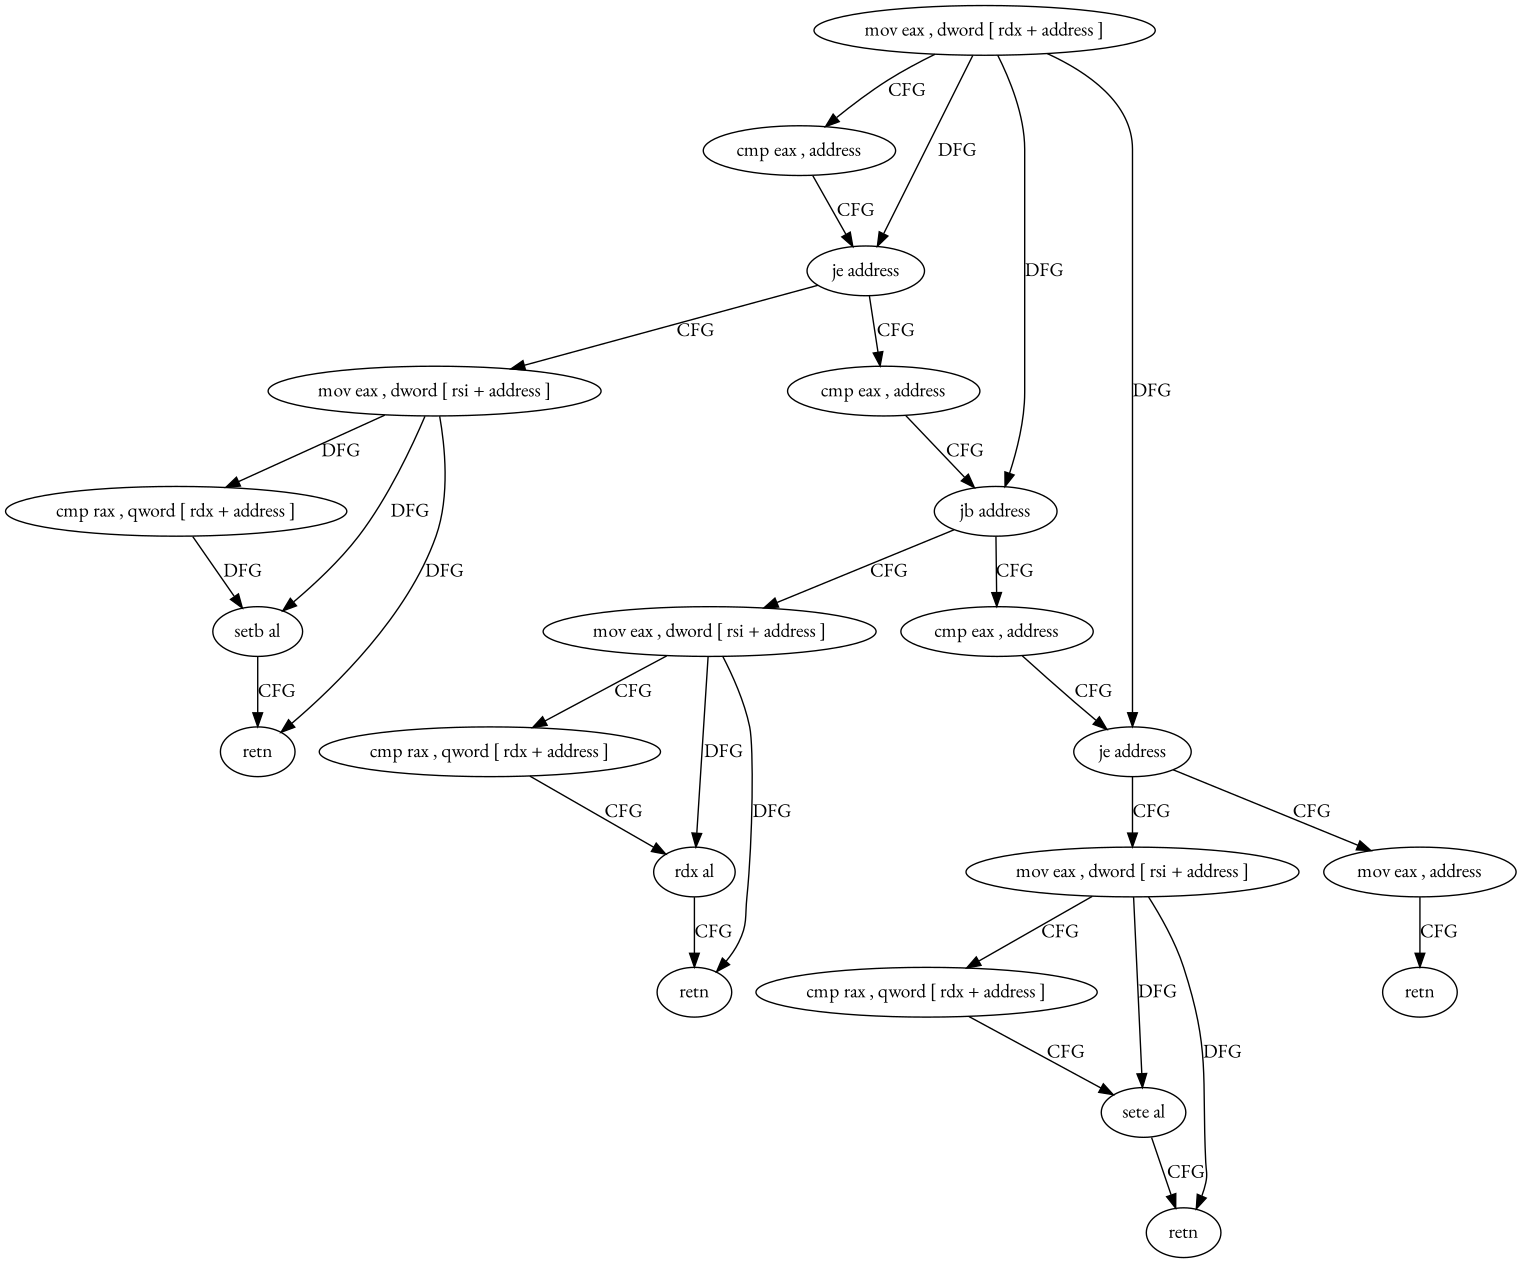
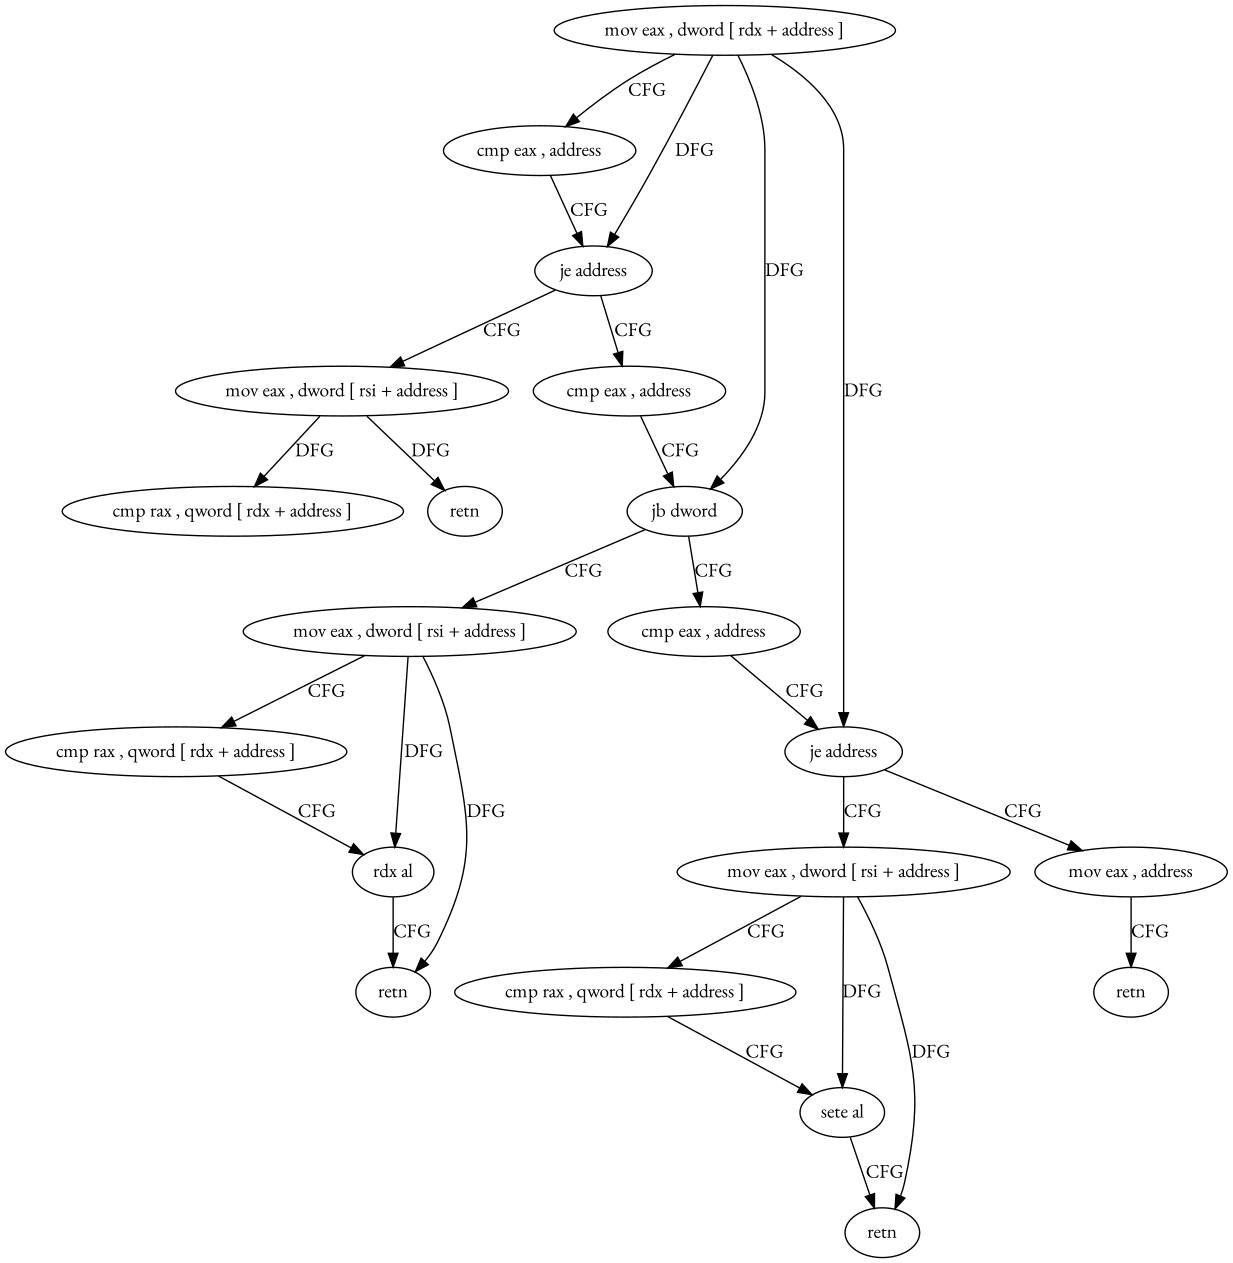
(996, 511) -> (685, 511)
(258, 632) -> none
